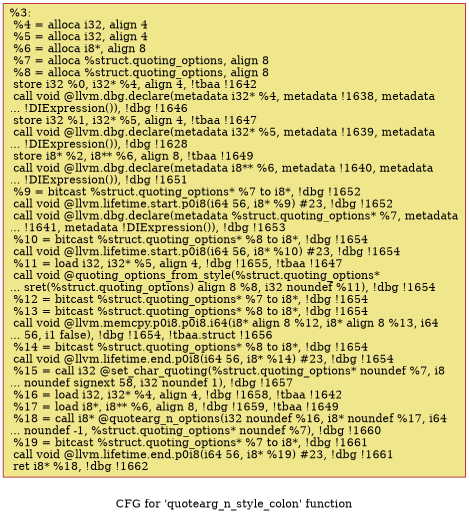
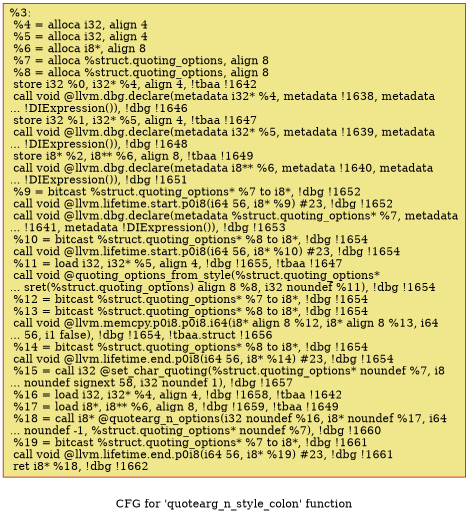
(99, 144) -> (99, 144)
